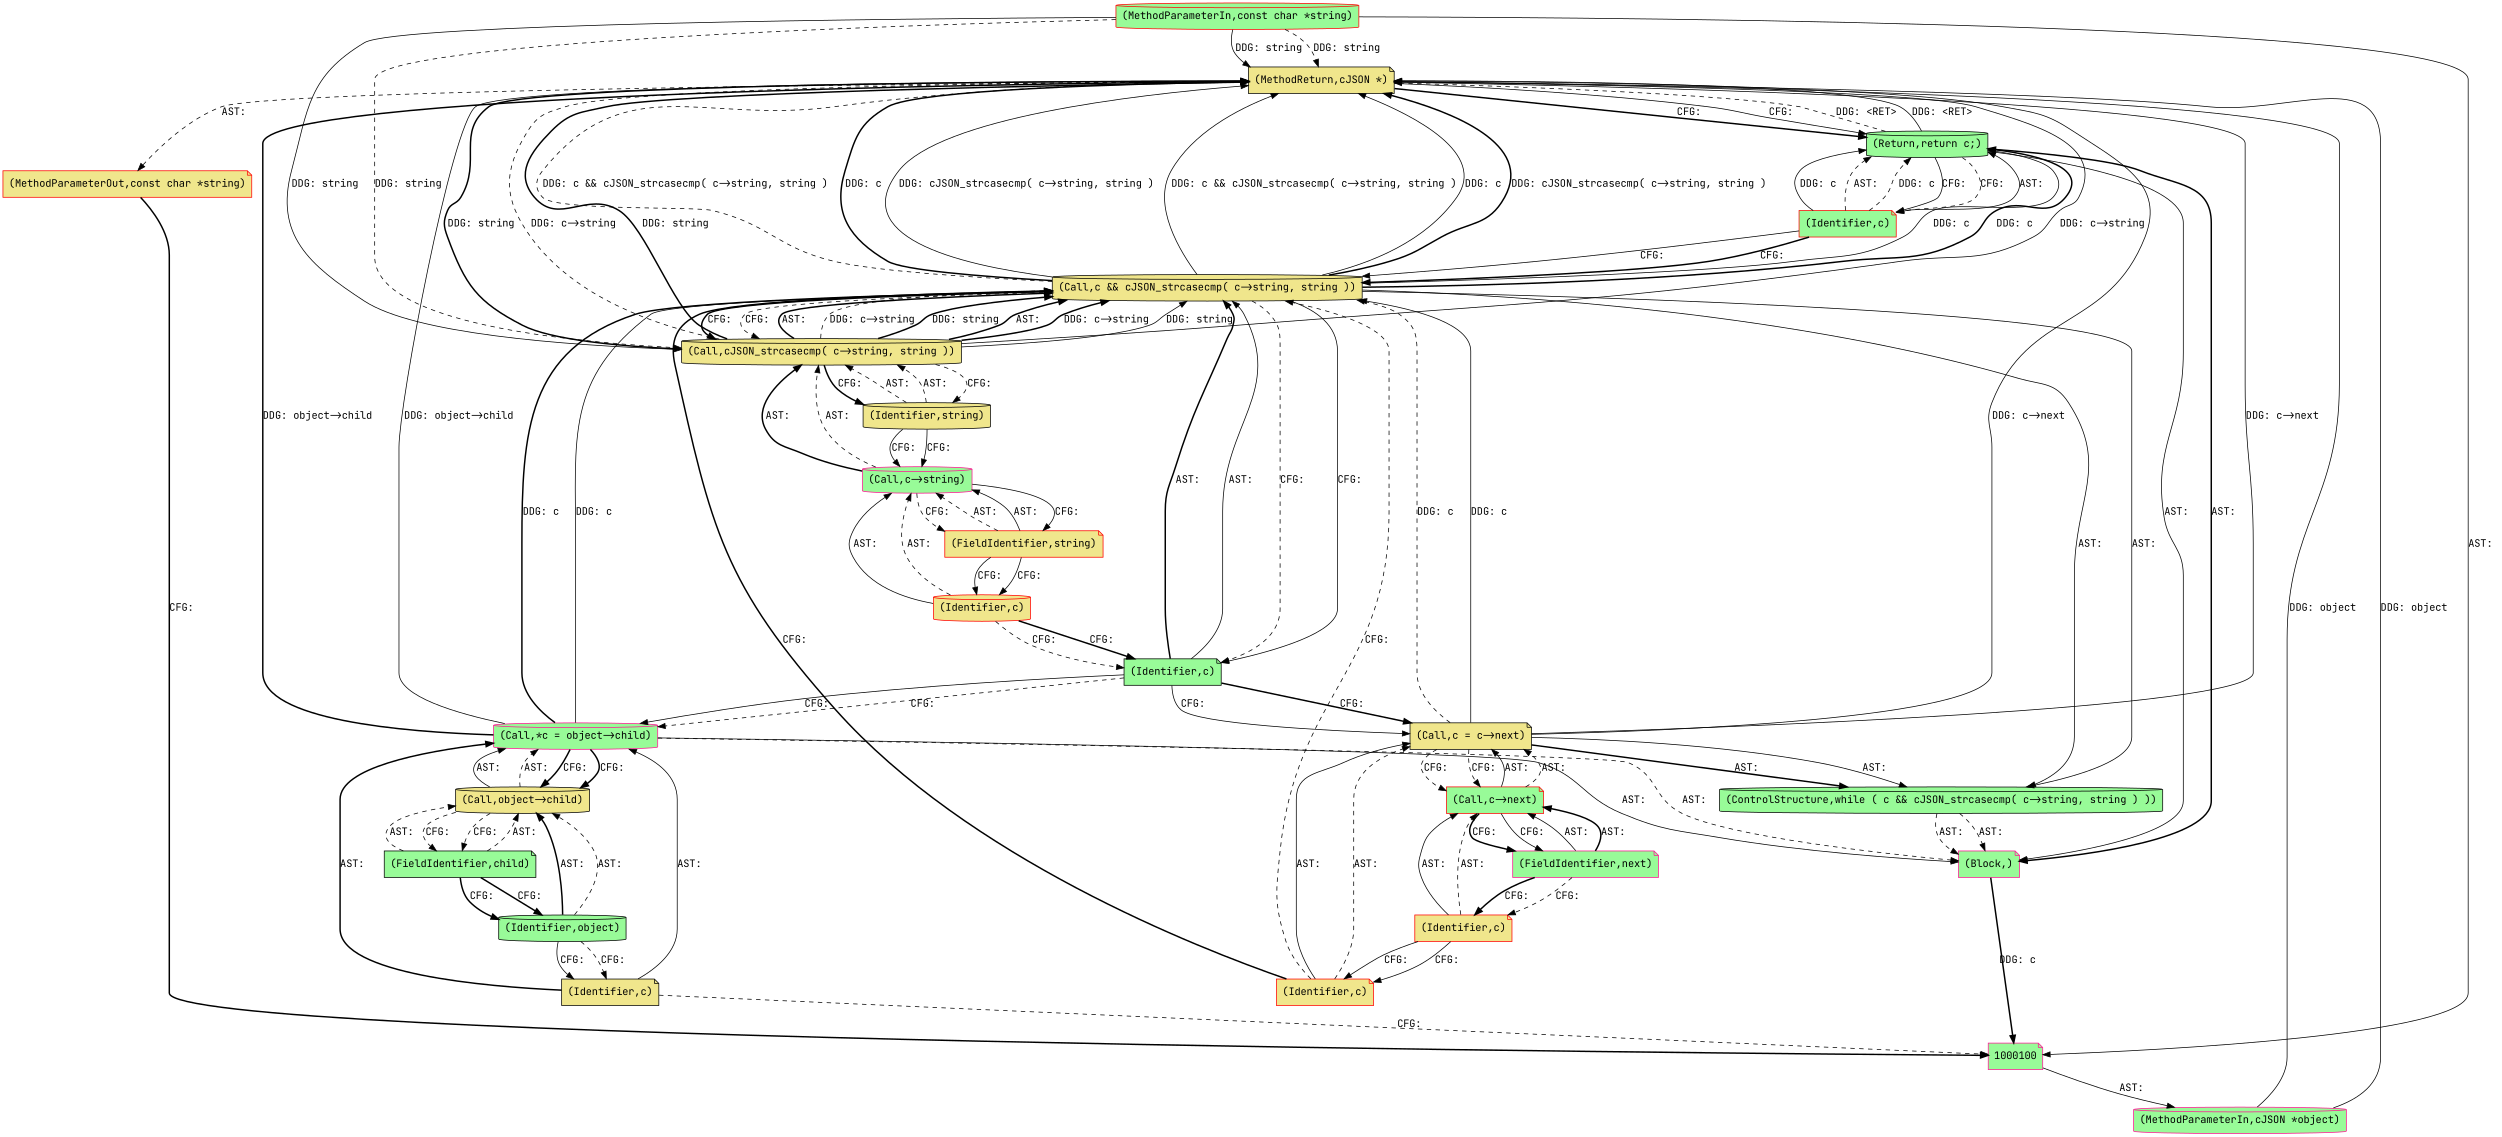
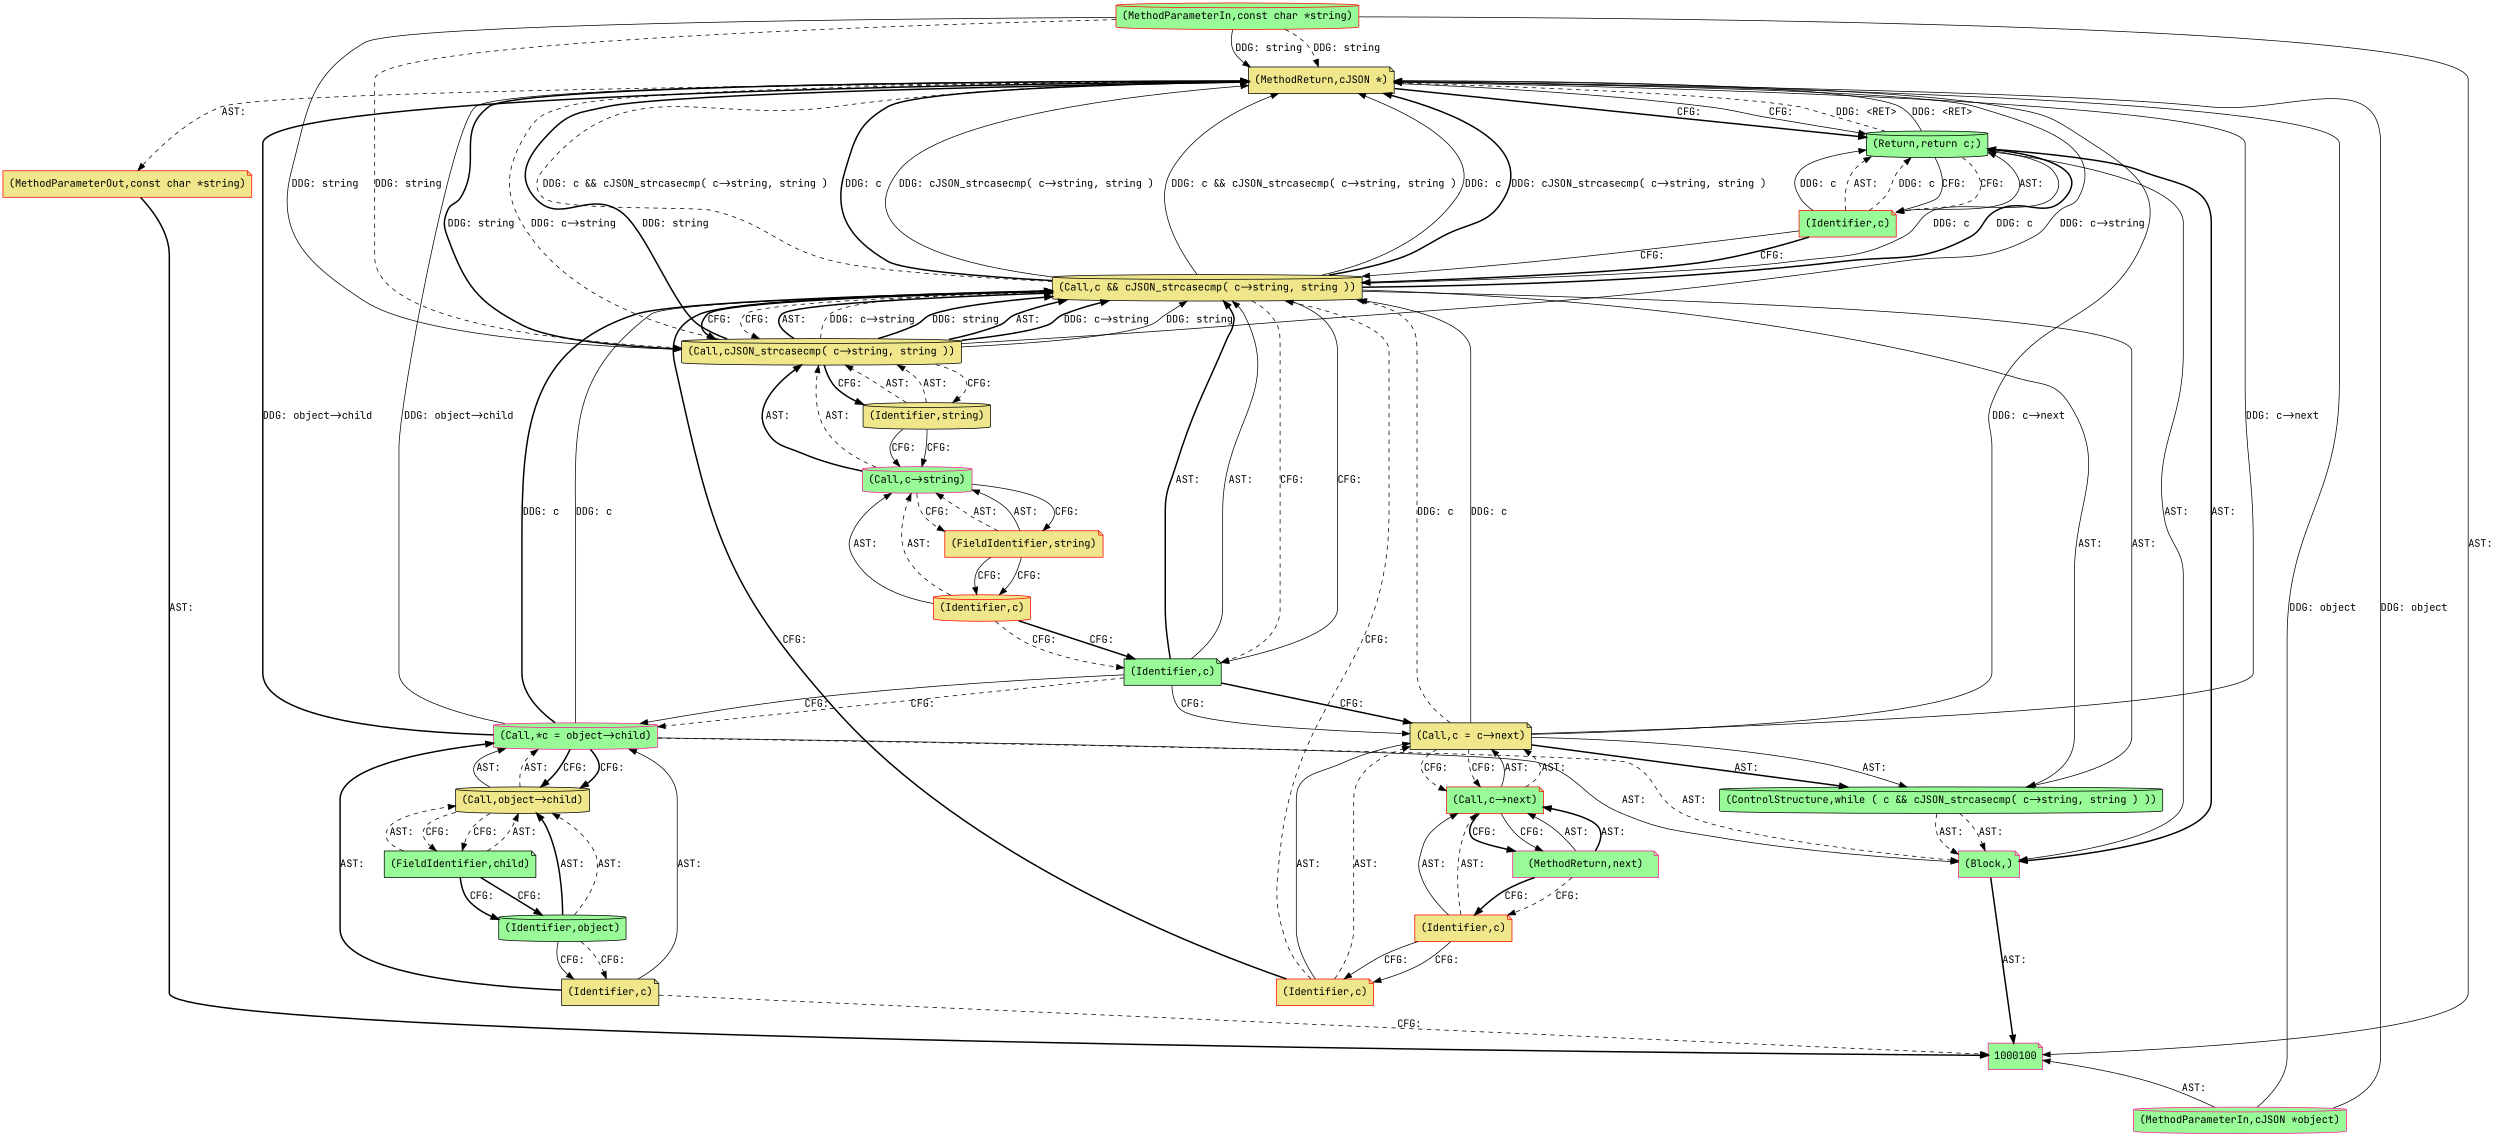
(185, 608) -> (185, 608)
(1586, 864) -> (1586, 864)
(2018, 960) -> (2018, 960)
(2104, 1089) -> (2134, 1078)
